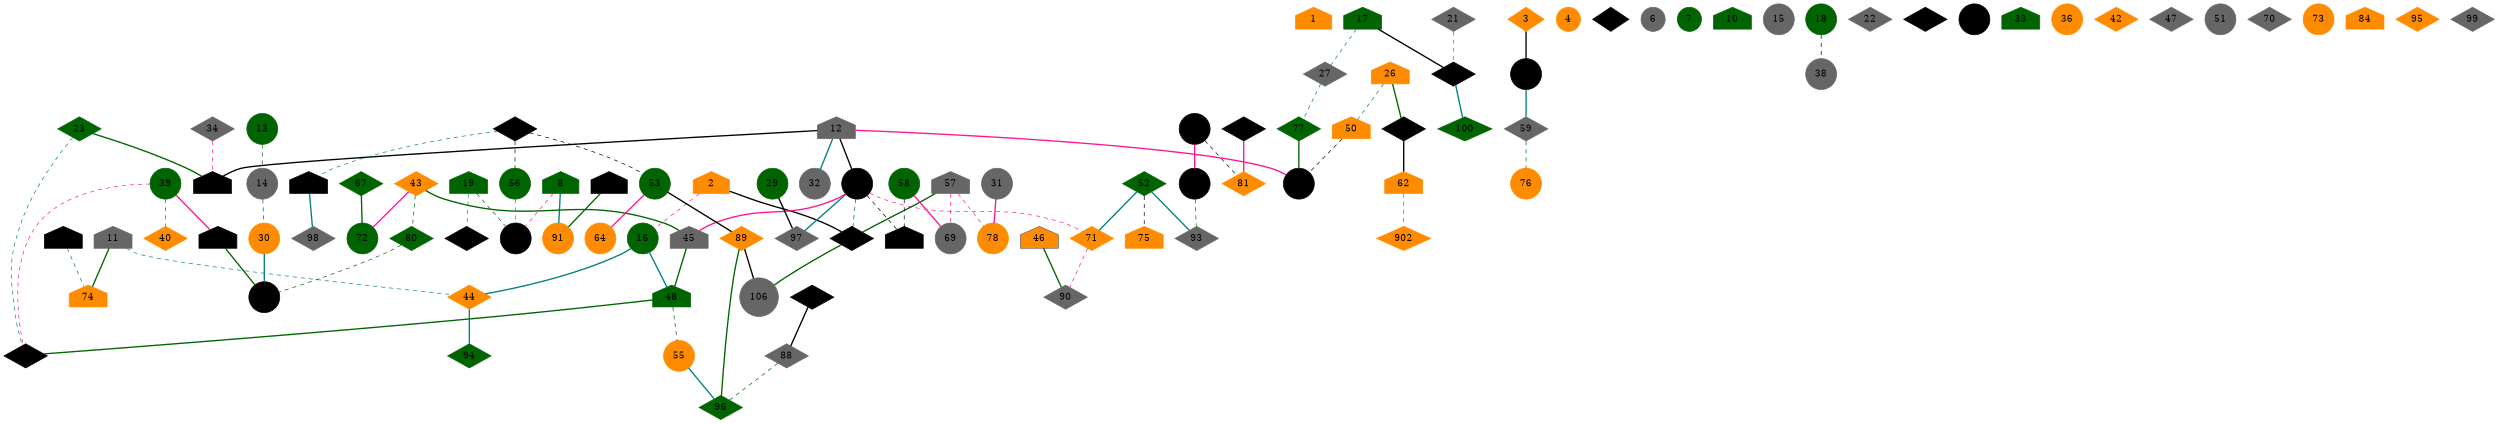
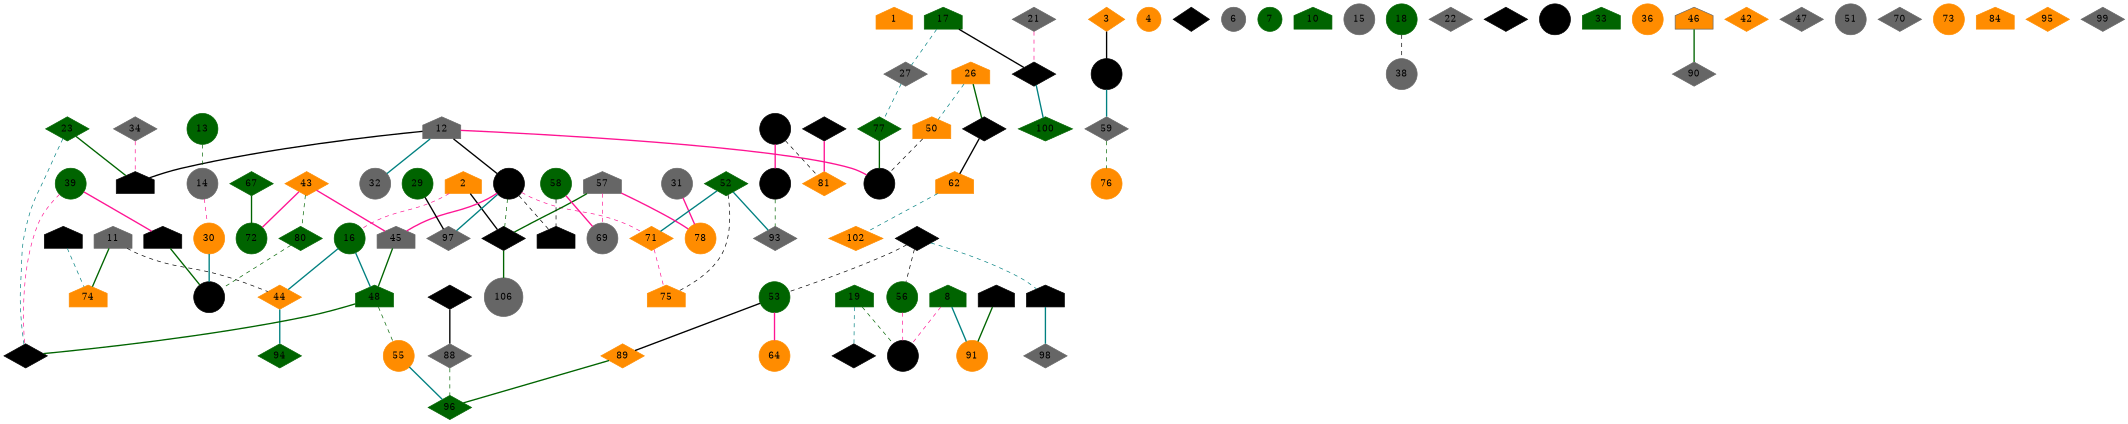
(969, 207) -> (655, 210)
(553, 210) -> (351, 211)
(263, 211) -> (206, 211)
(165, 238) -> none
(1404, 238) -> (856, 238)
(749, 264) -> none
(1079, 268) -> (659, 268)
(288, 276) -> (197, 270)
